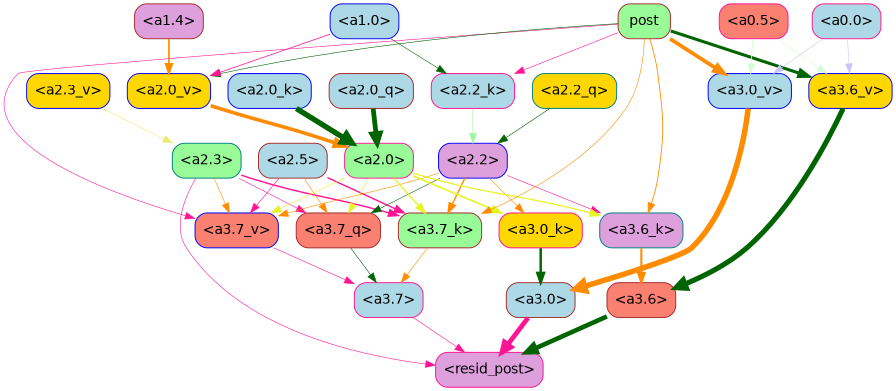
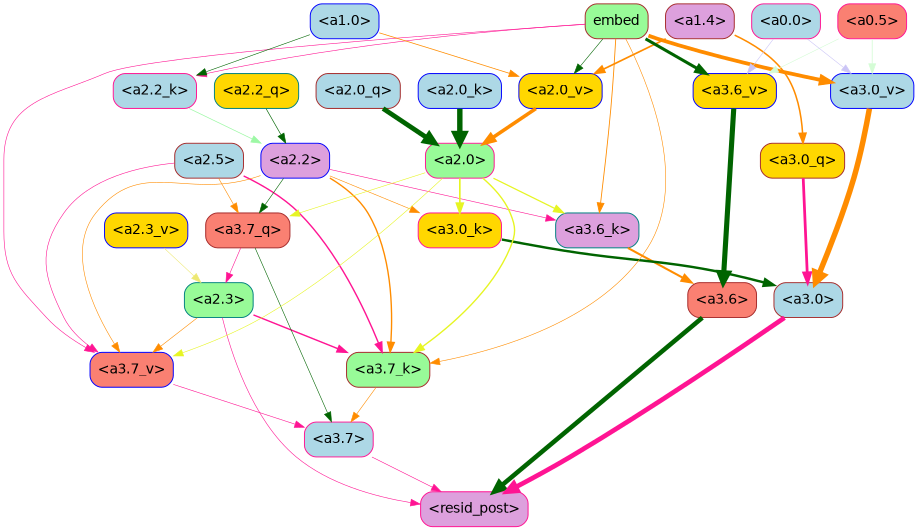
(644, 21) -> (617, 21)
(264, 57) -> (444, 53)
none -> (803, 161)
(273, 196) -> (235, 261)
